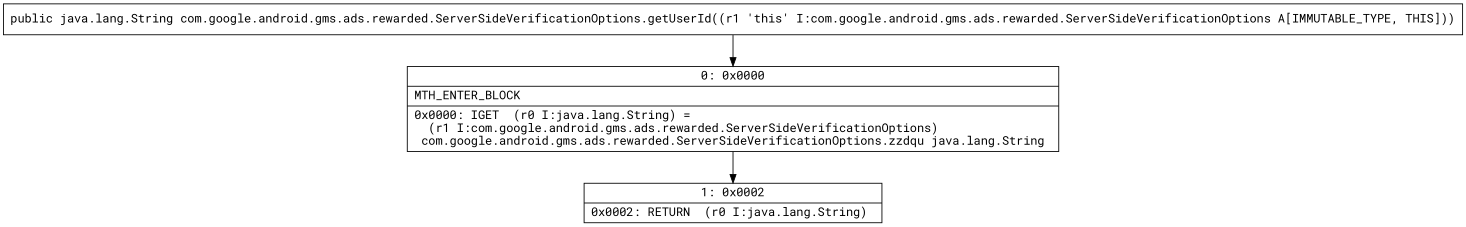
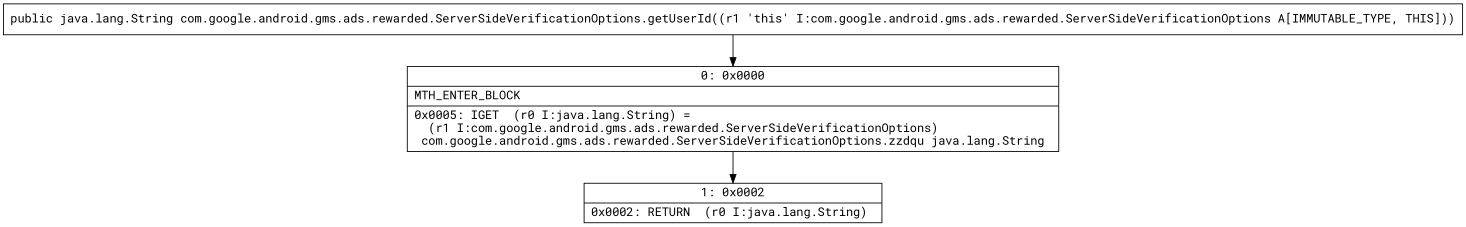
(556, 115) -> (556, 115)
